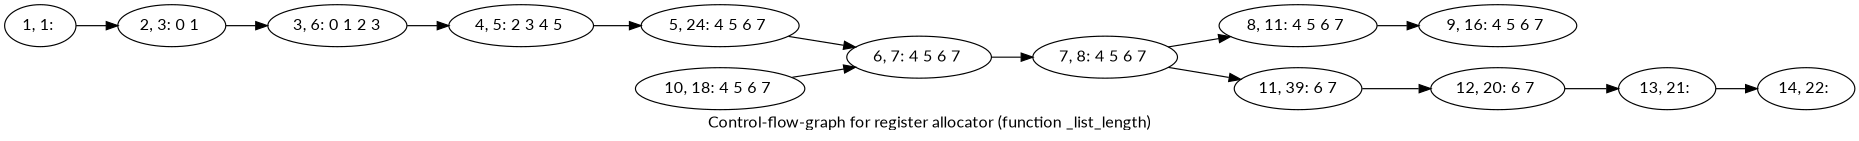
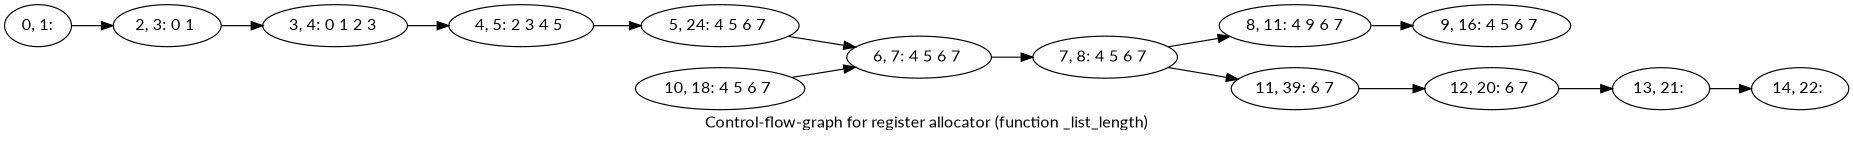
(40, 26) -> (38, 26)
(337, 26) -> (335, 26)
(1298, 26) -> (1295, 26)
